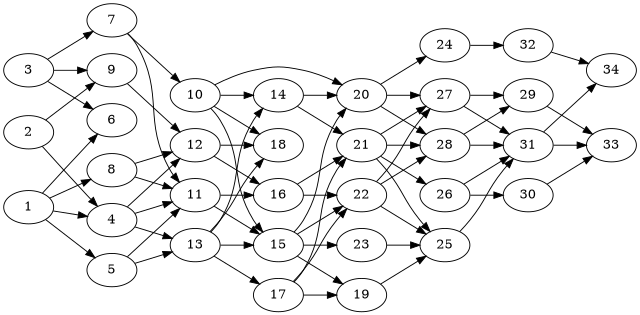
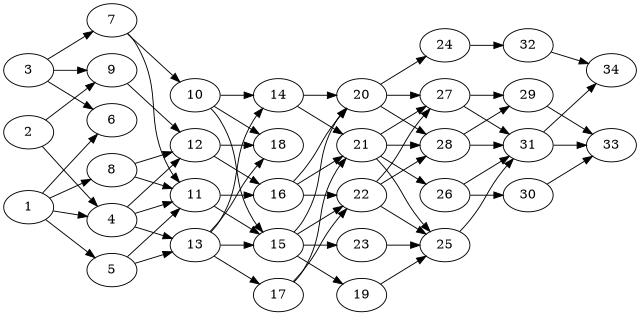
(274, 67) -> (318, 149)
(316, 295) -> none
